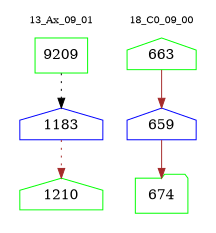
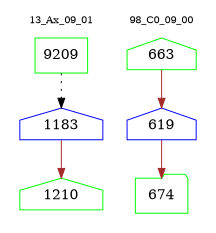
(162, 21) -> (162, 21)
(162, 126) -> (162, 126)
(61, 154) -> (61, 154)
